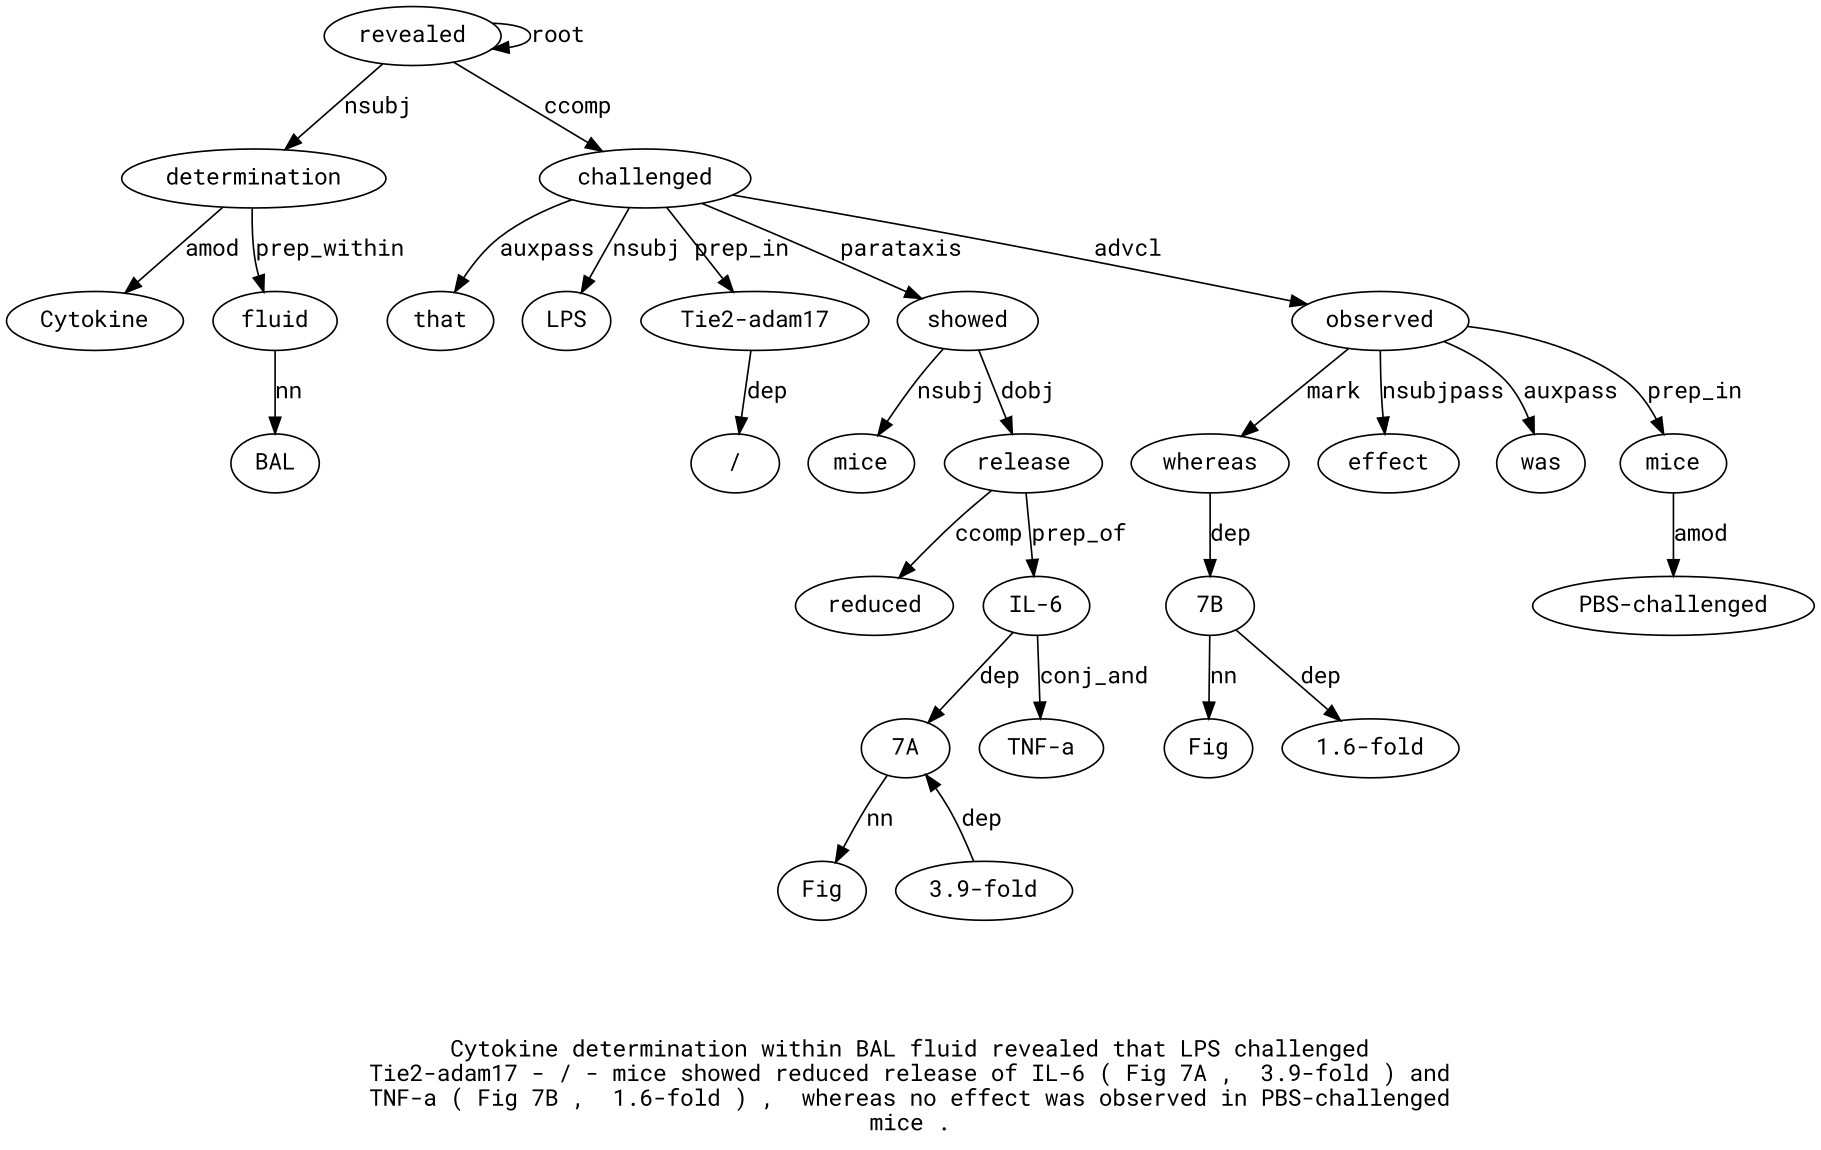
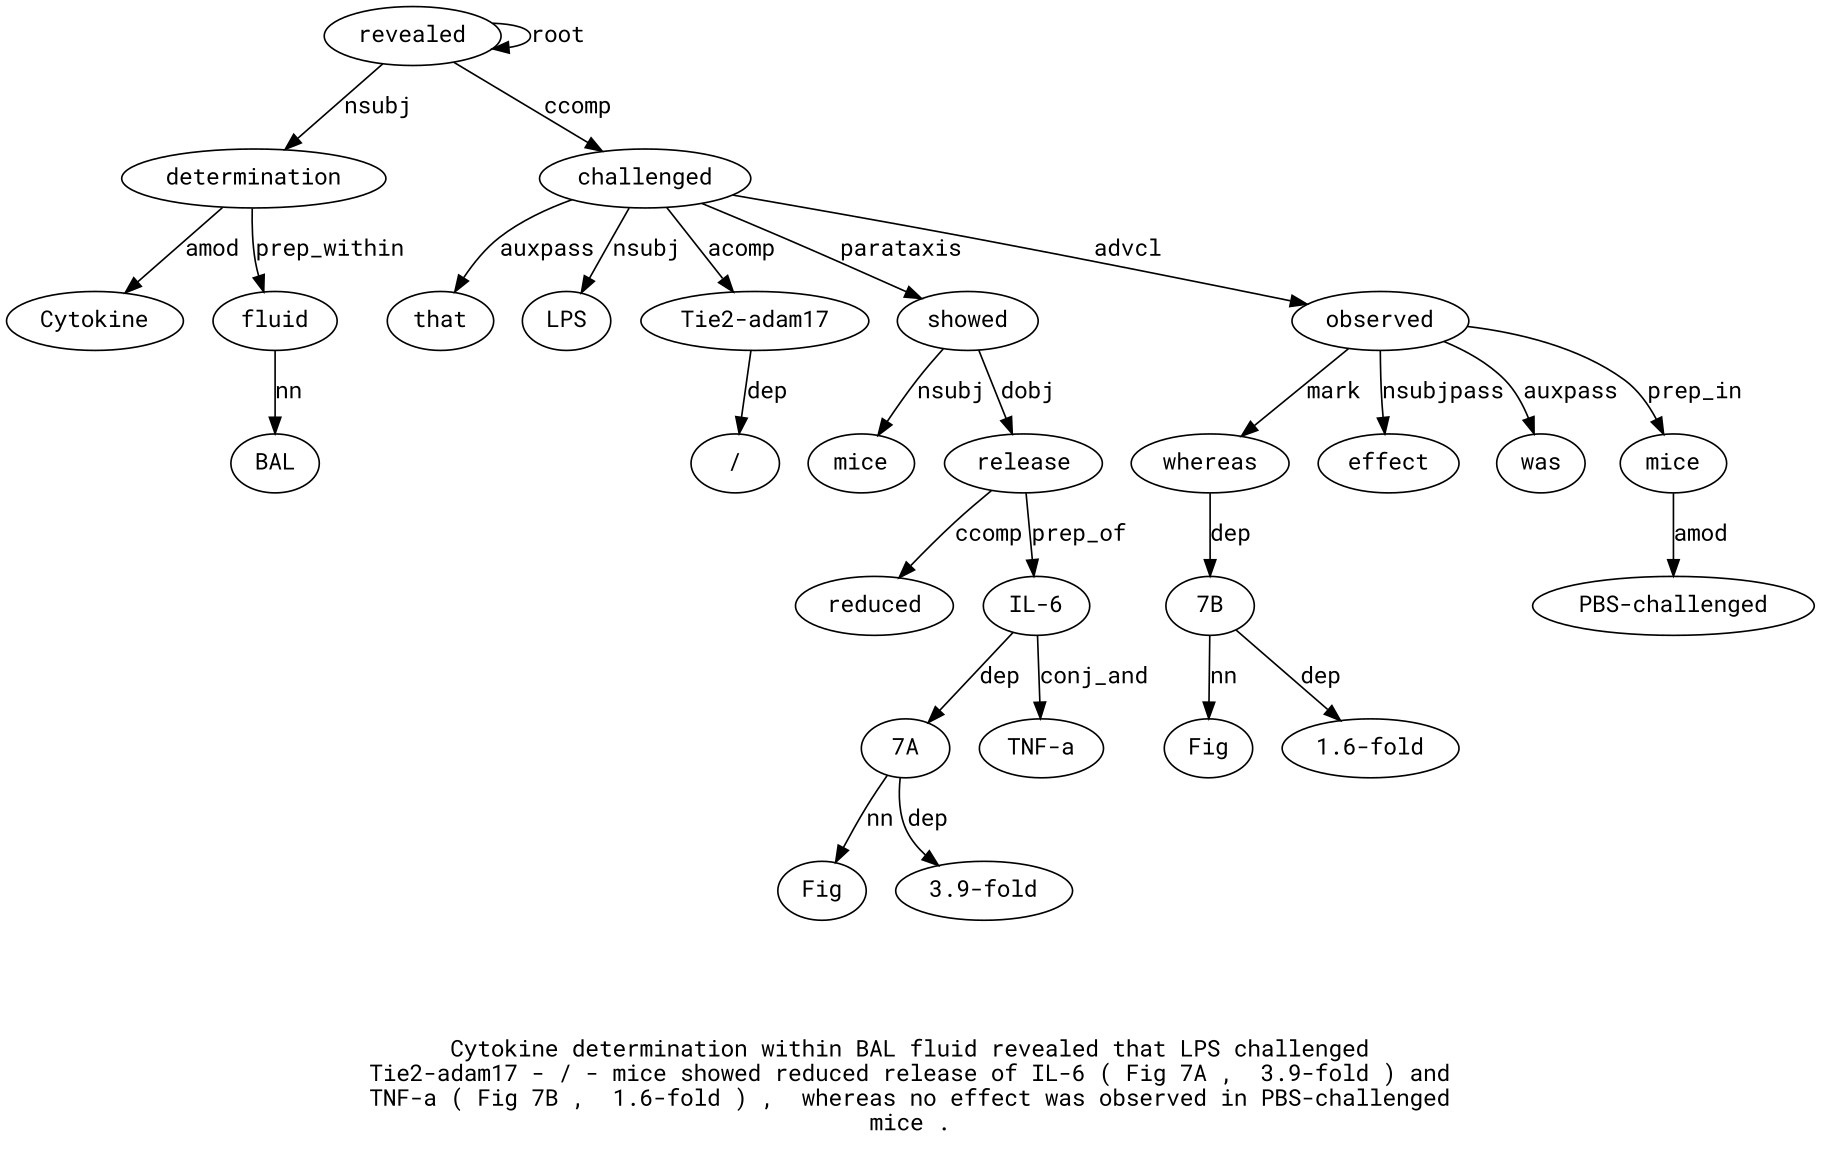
(742, 250) -> (742, 250)
(957, 824) -> (903, 820)
